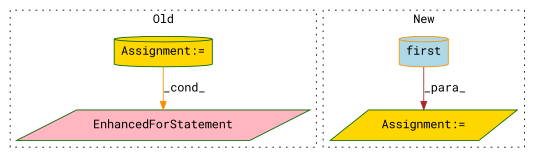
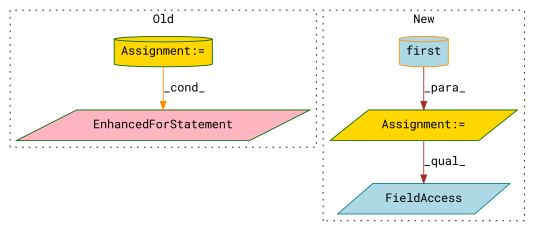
none -> (424, 199)
